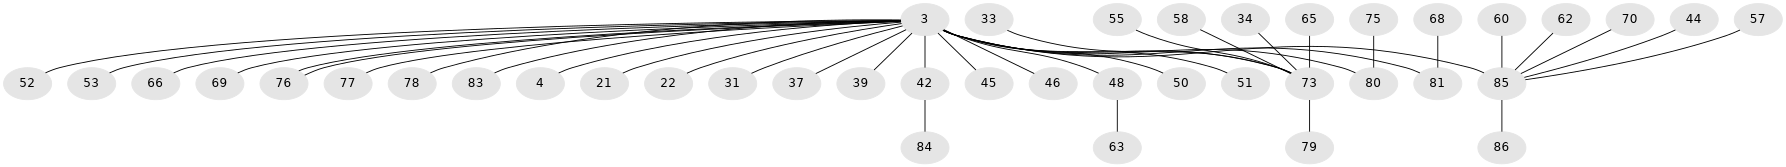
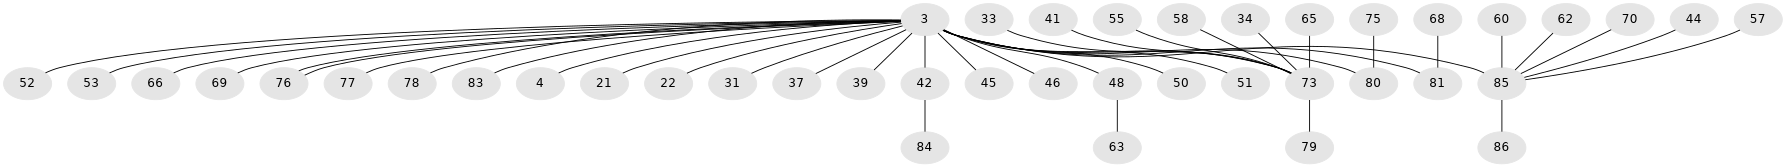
none -> (1053, 20)
